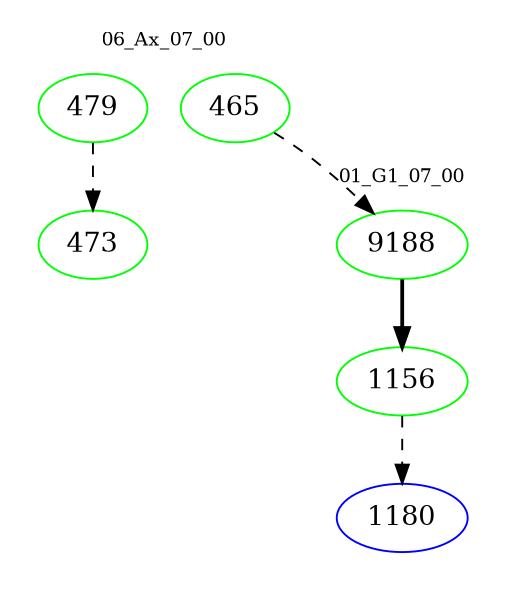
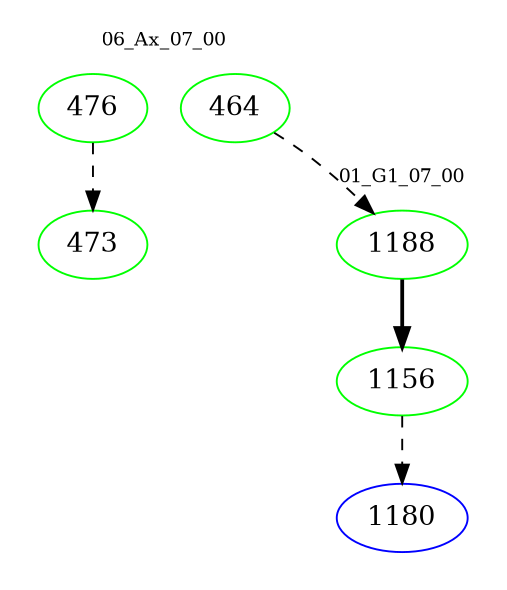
(93, 108) -> (93, 108)
(235, 108) -> (235, 108)
(402, 245) -> (402, 245)
